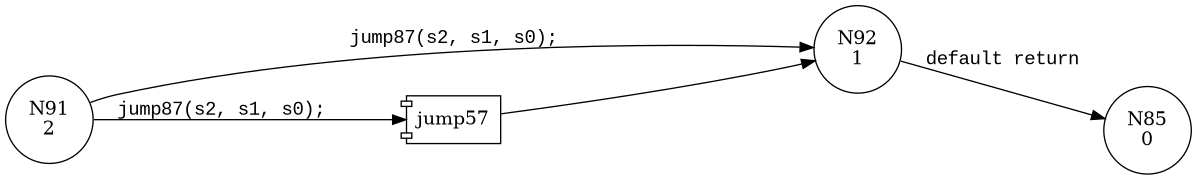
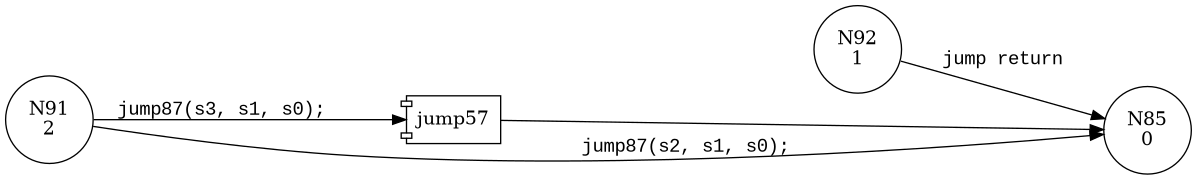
(443, 53) -> (591, 161)
(1003, 59) -> (1003, 59)
(652, 92) -> (795, 125)
(221, 110) -> (221, 110)
